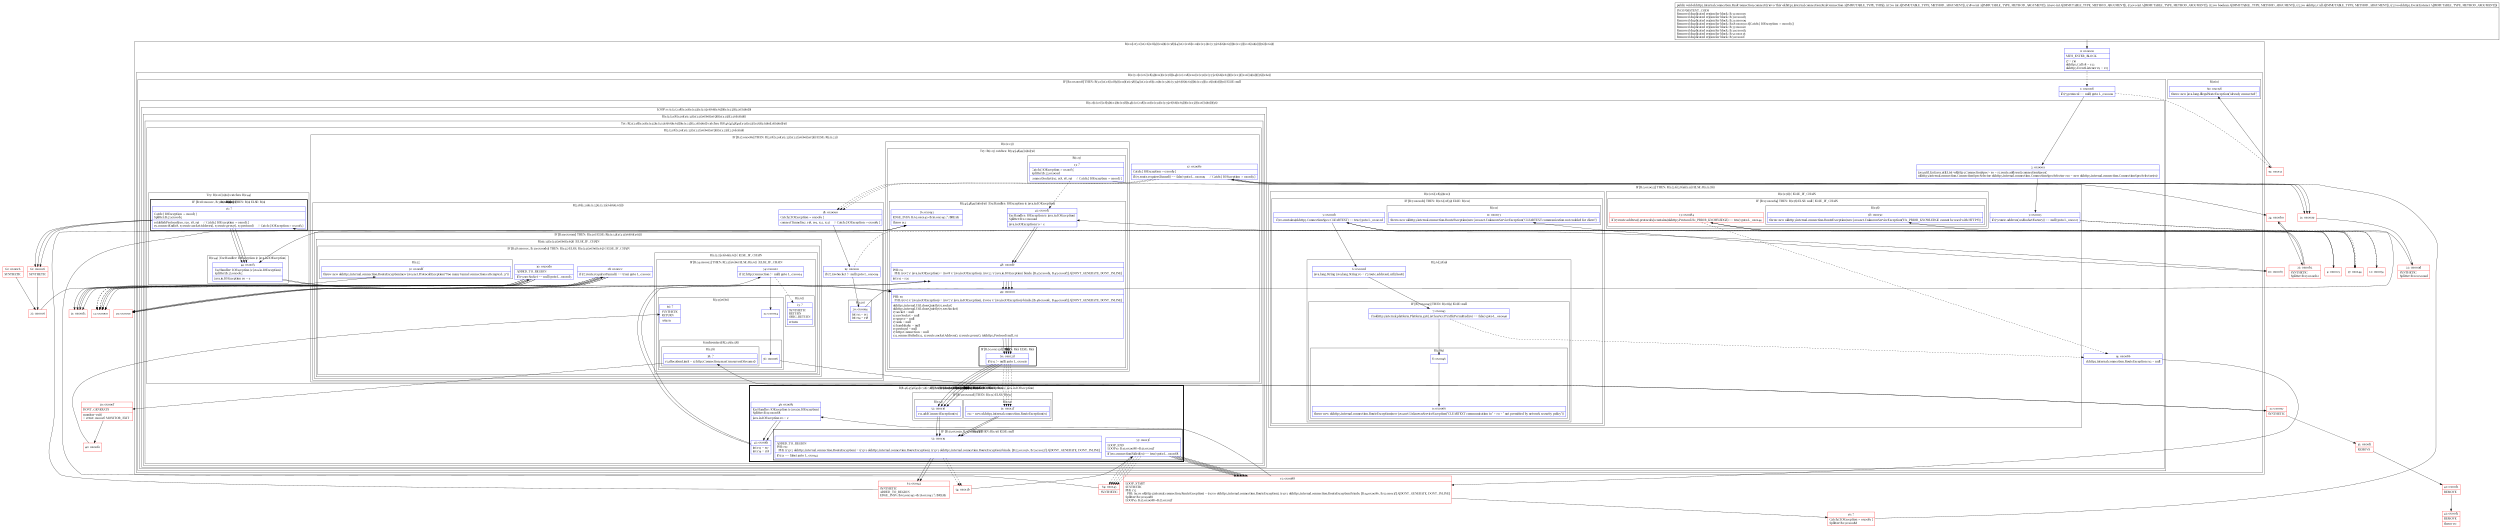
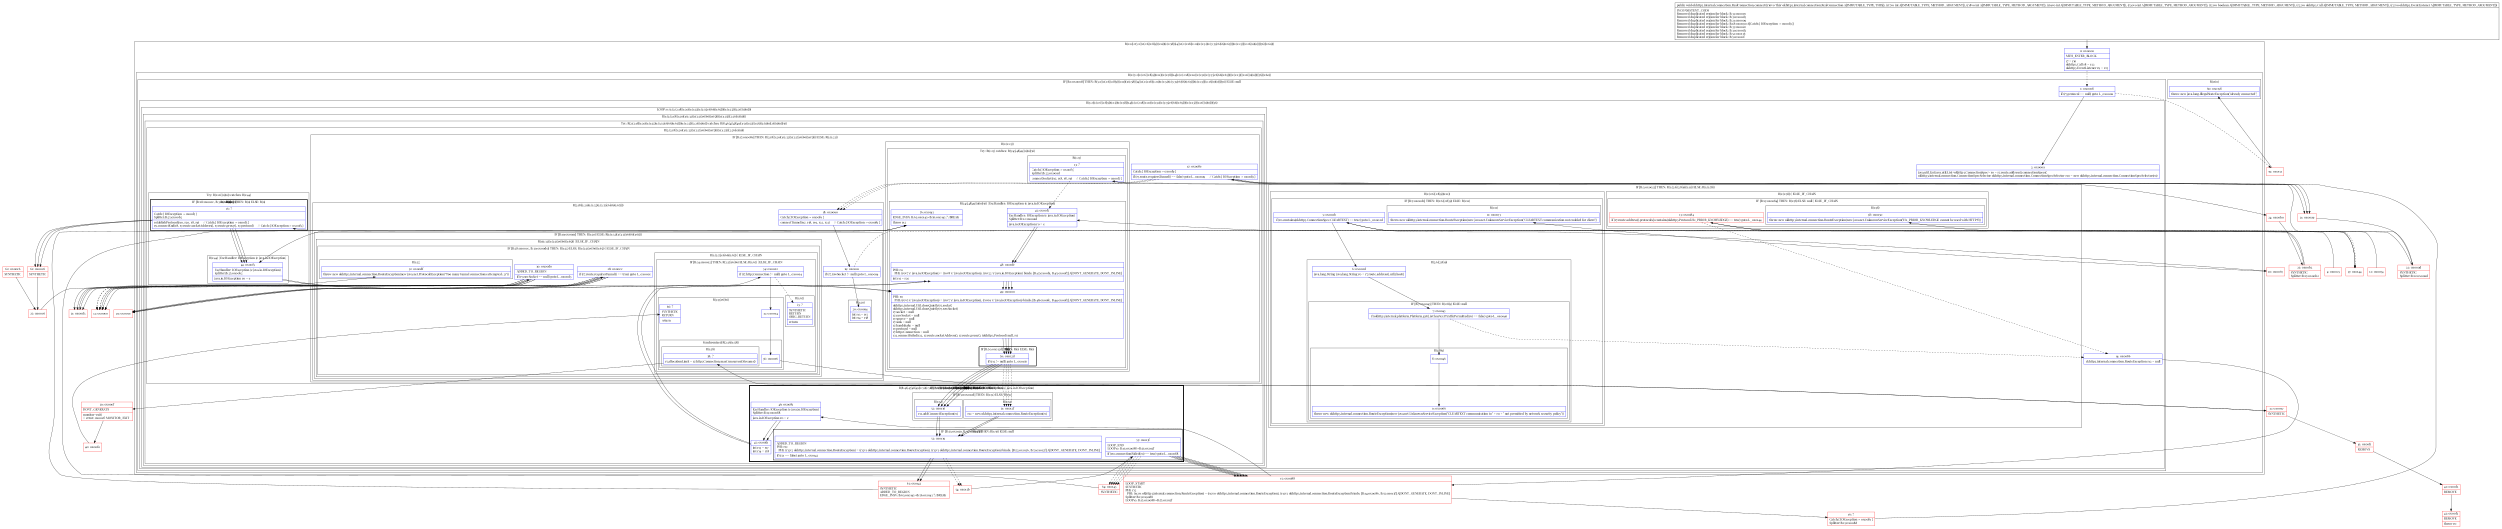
none -> (1794, 183)
(2035, 218) -> none
(1706, 289) -> none
